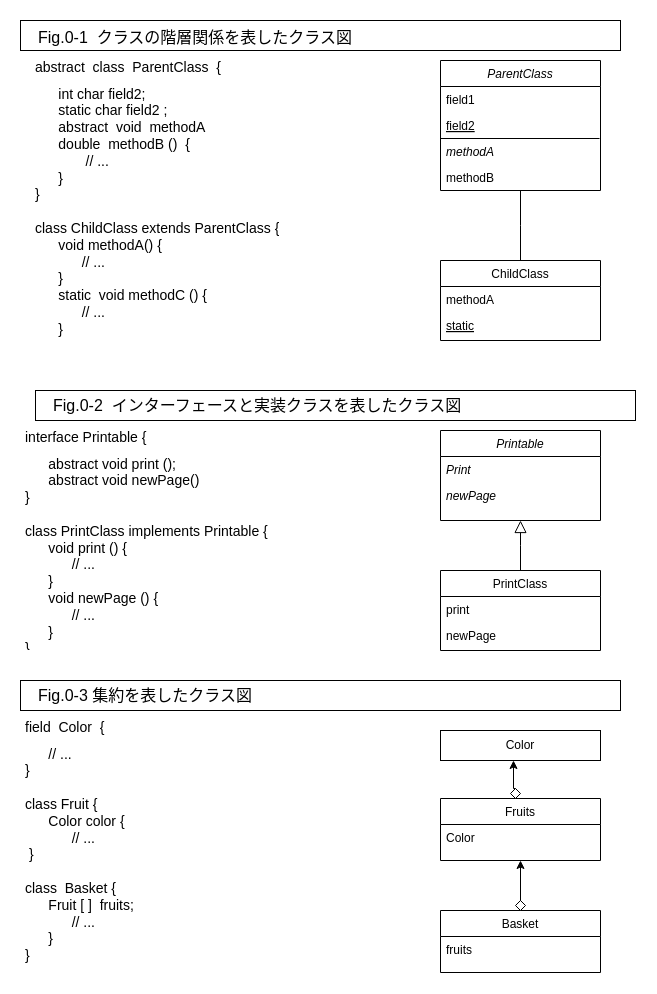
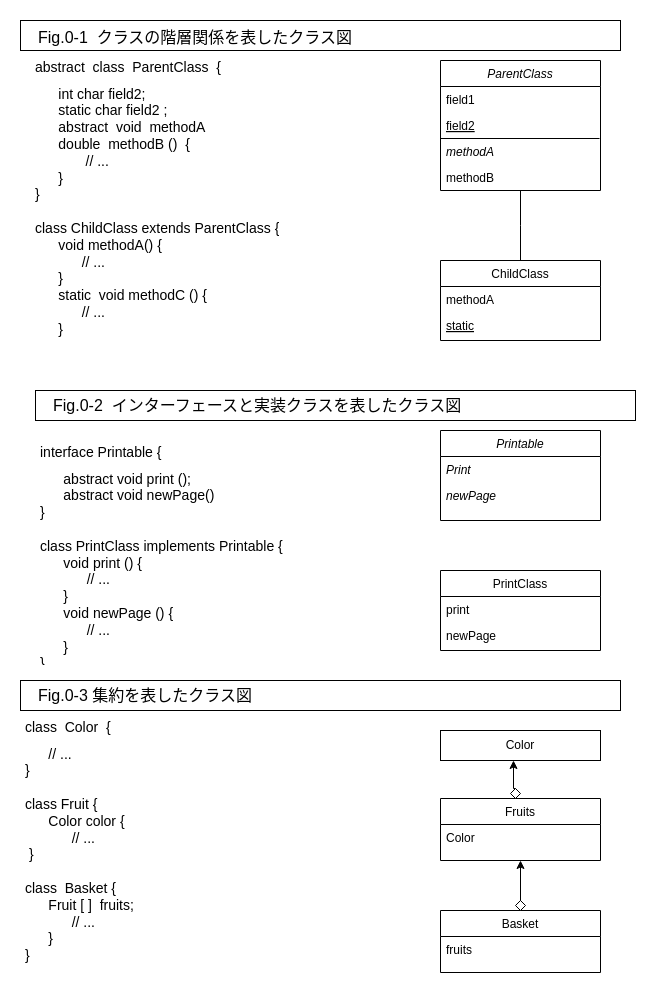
(216, 541) -> (231, 556)
(521, 553) -> none
(77, 797) -> (77, 797)
